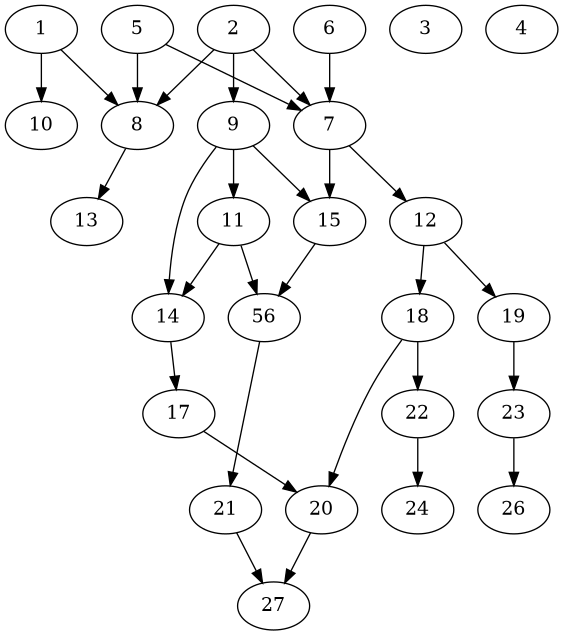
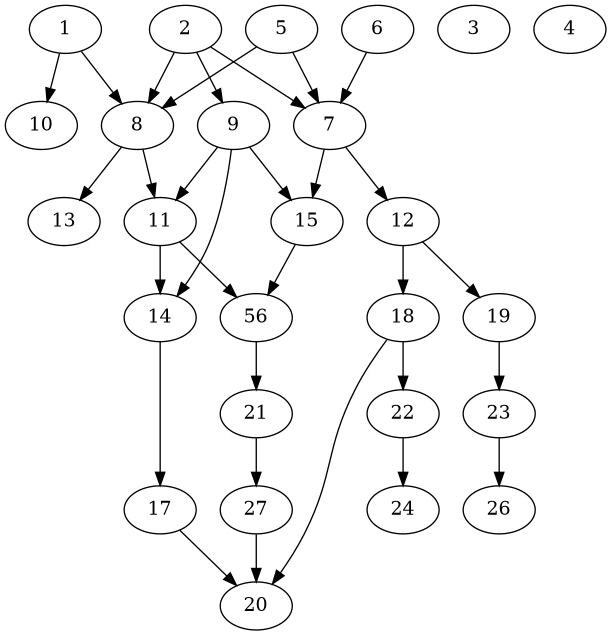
none -> (147, 167)
(301, 552) -> (256, 551)
